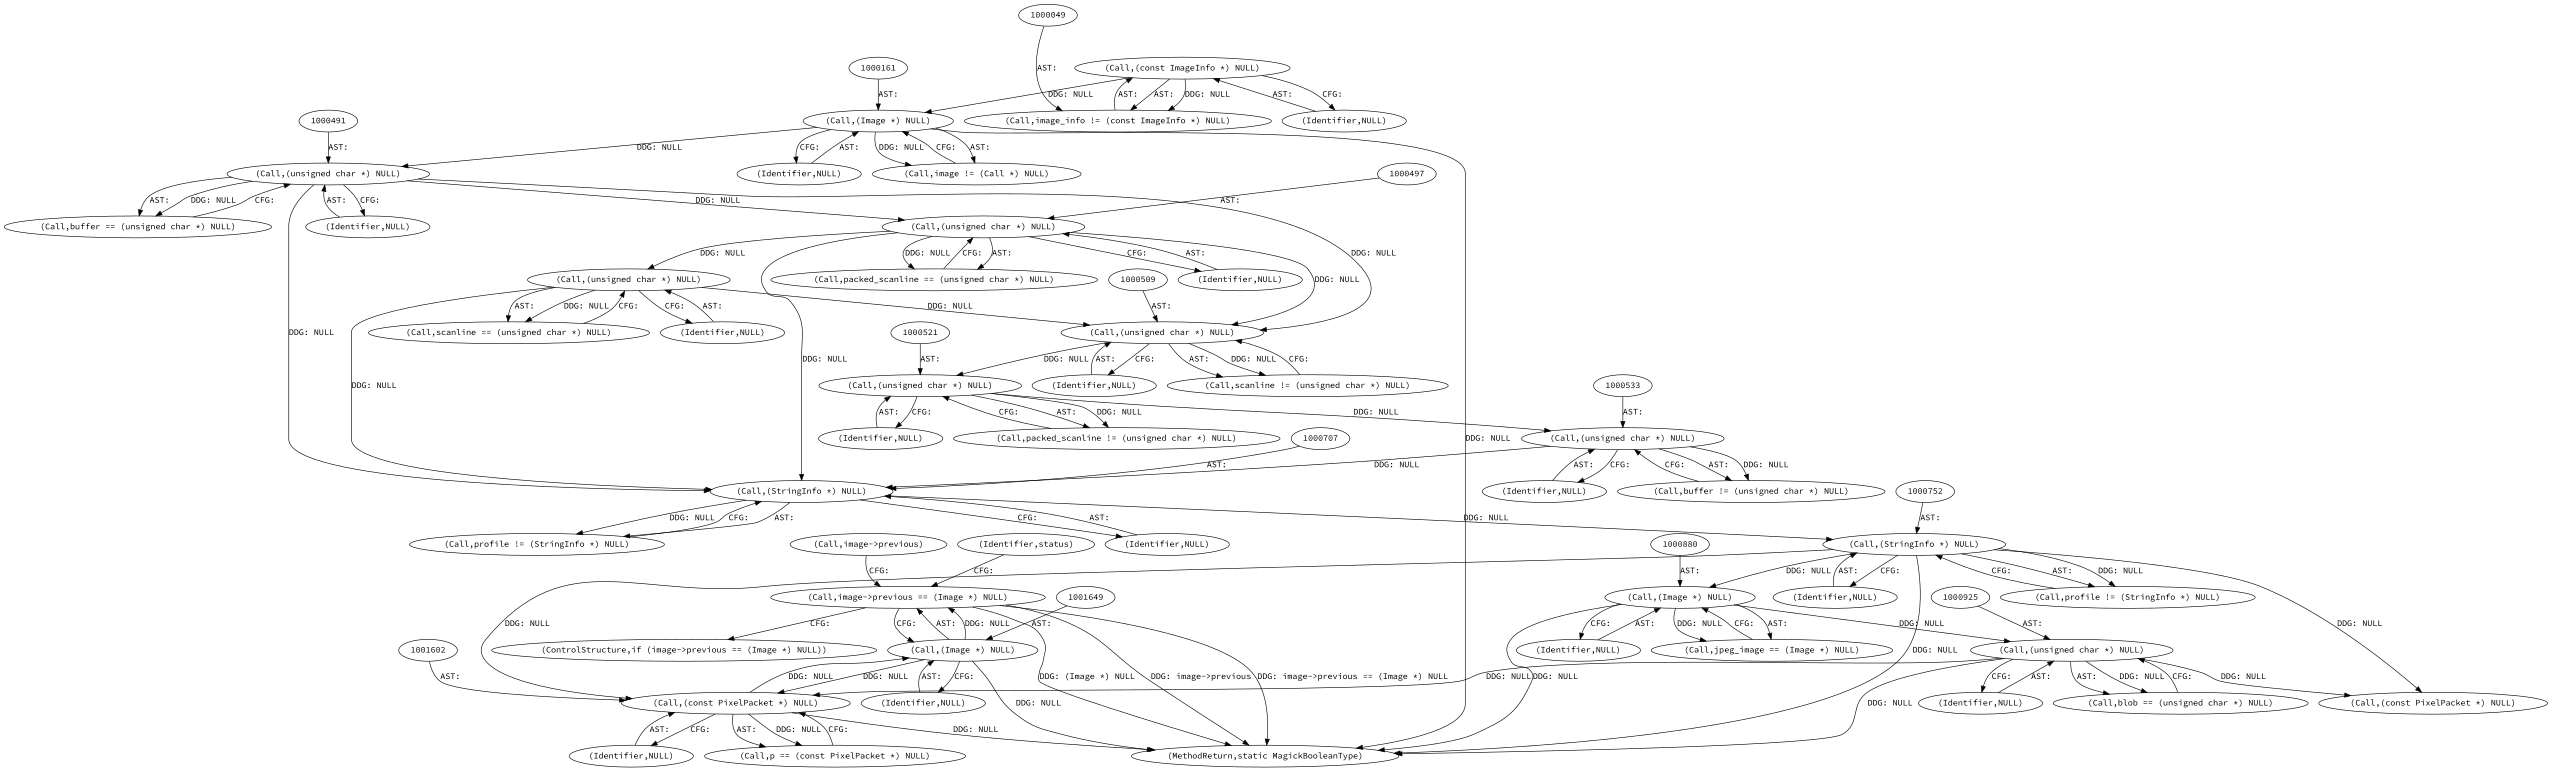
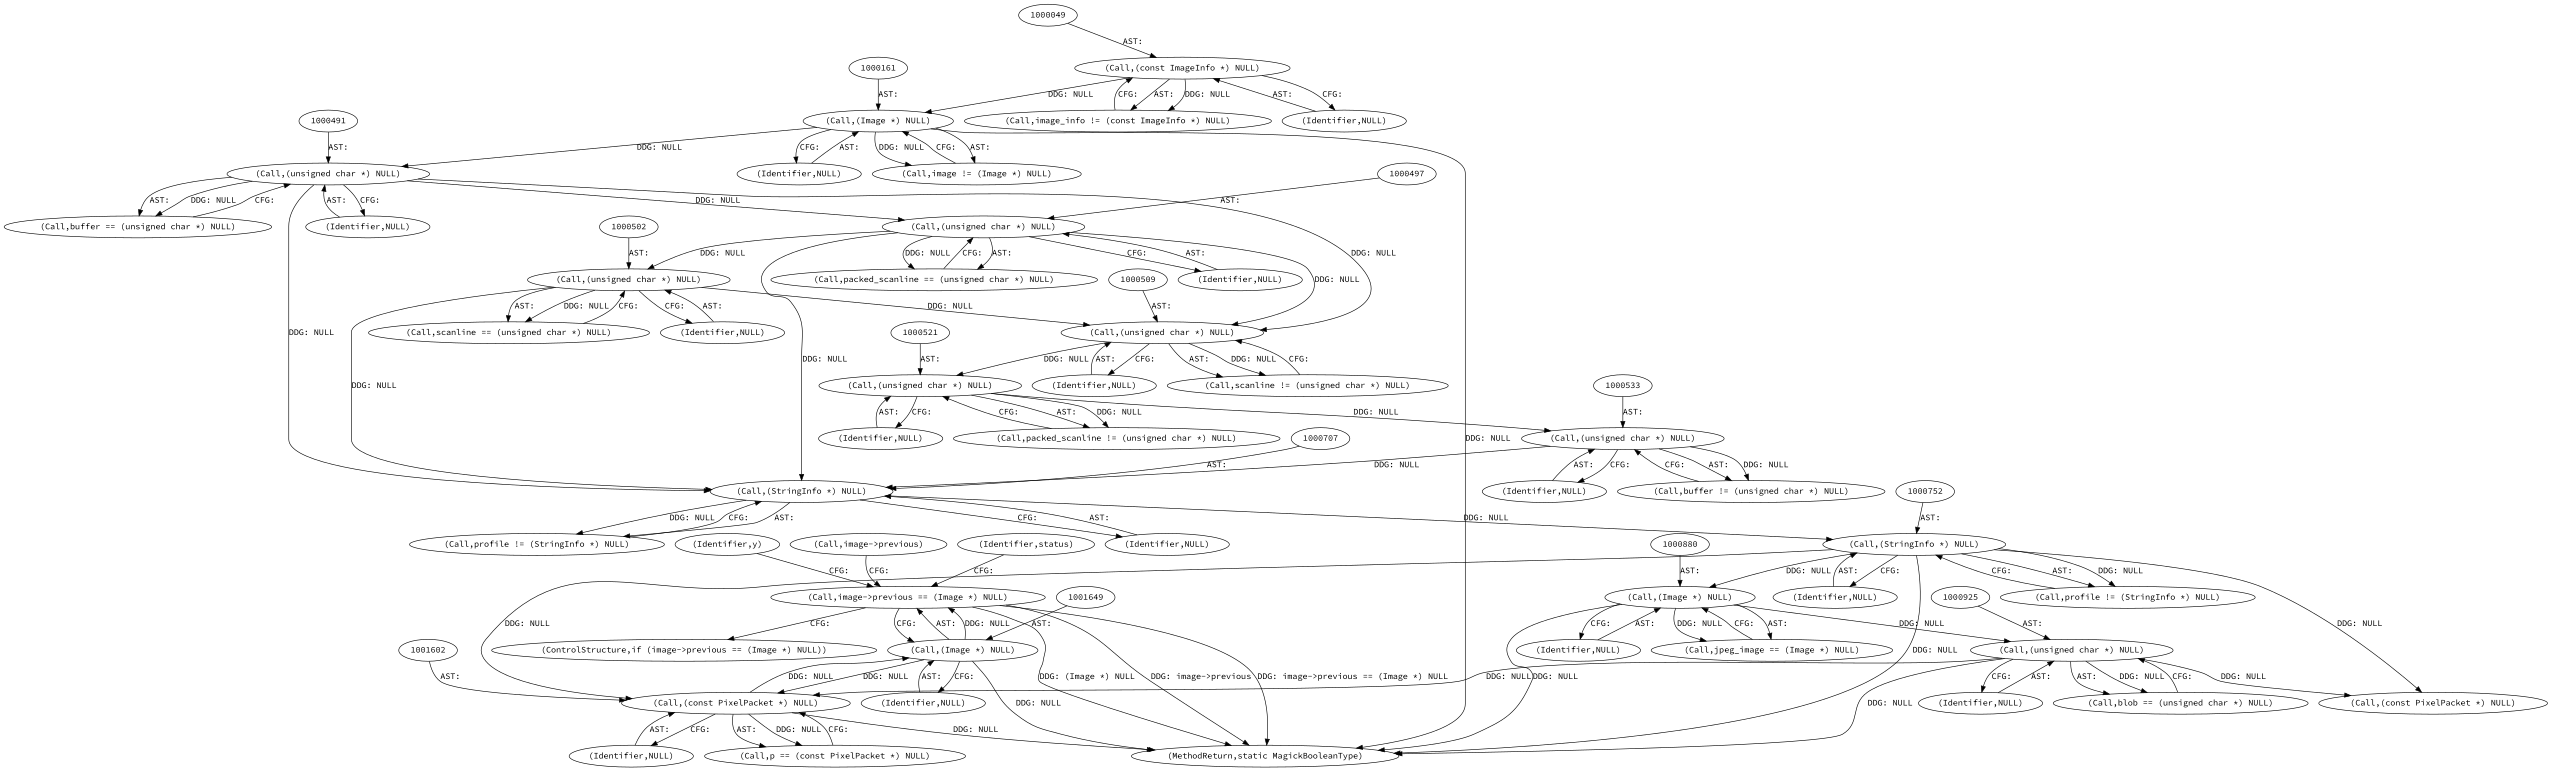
(1036, 70) -> (1109, 39)
(1131, 95) -> (1131, 95)
(977, 174) -> (977, 174)
none -> (629, 227)
none -> (727, 544)
